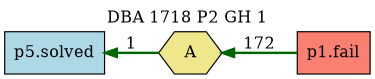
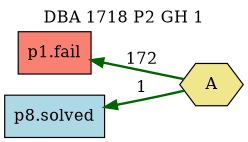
(55, 53) -> (55, 116)
(266, 53) -> (143, 71)
